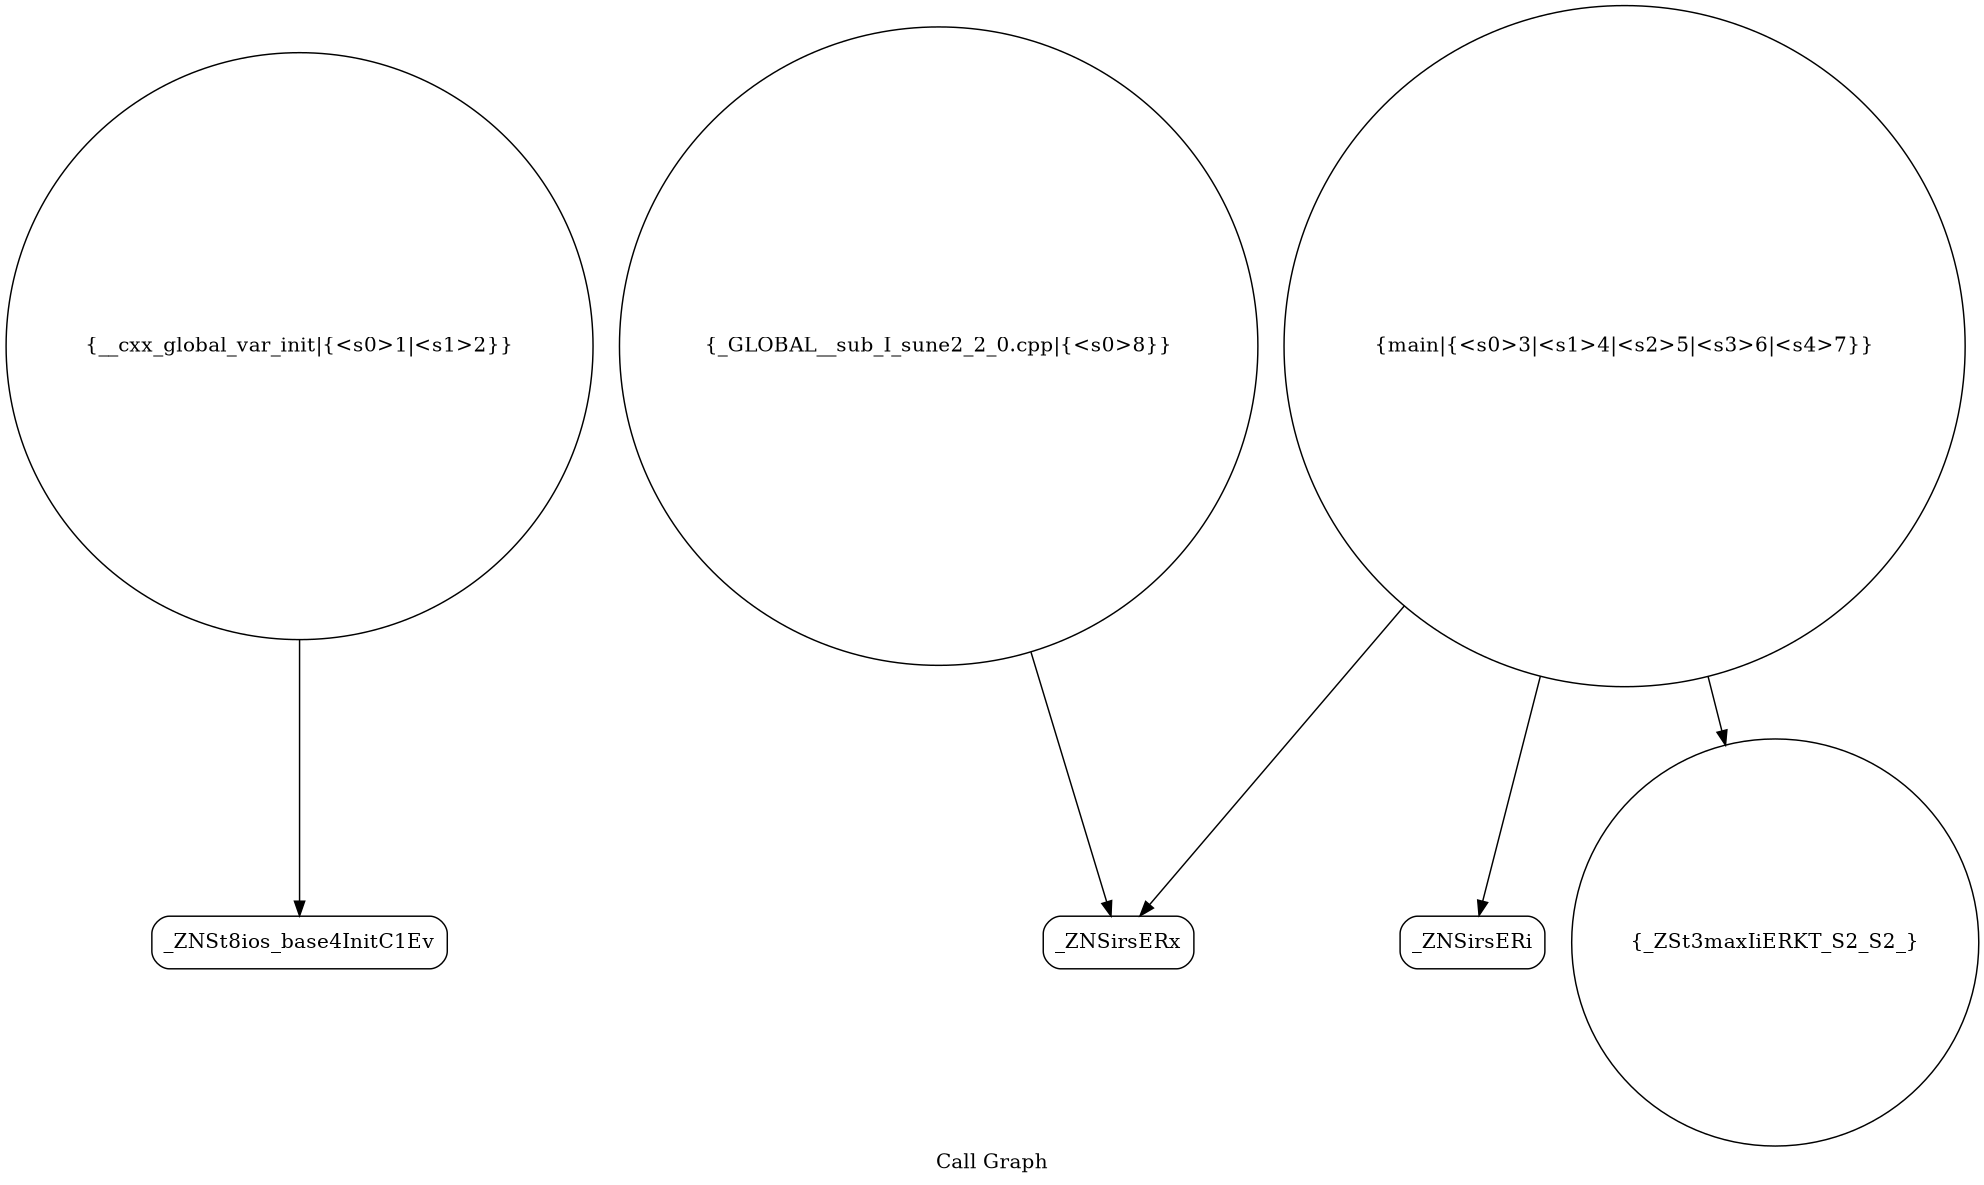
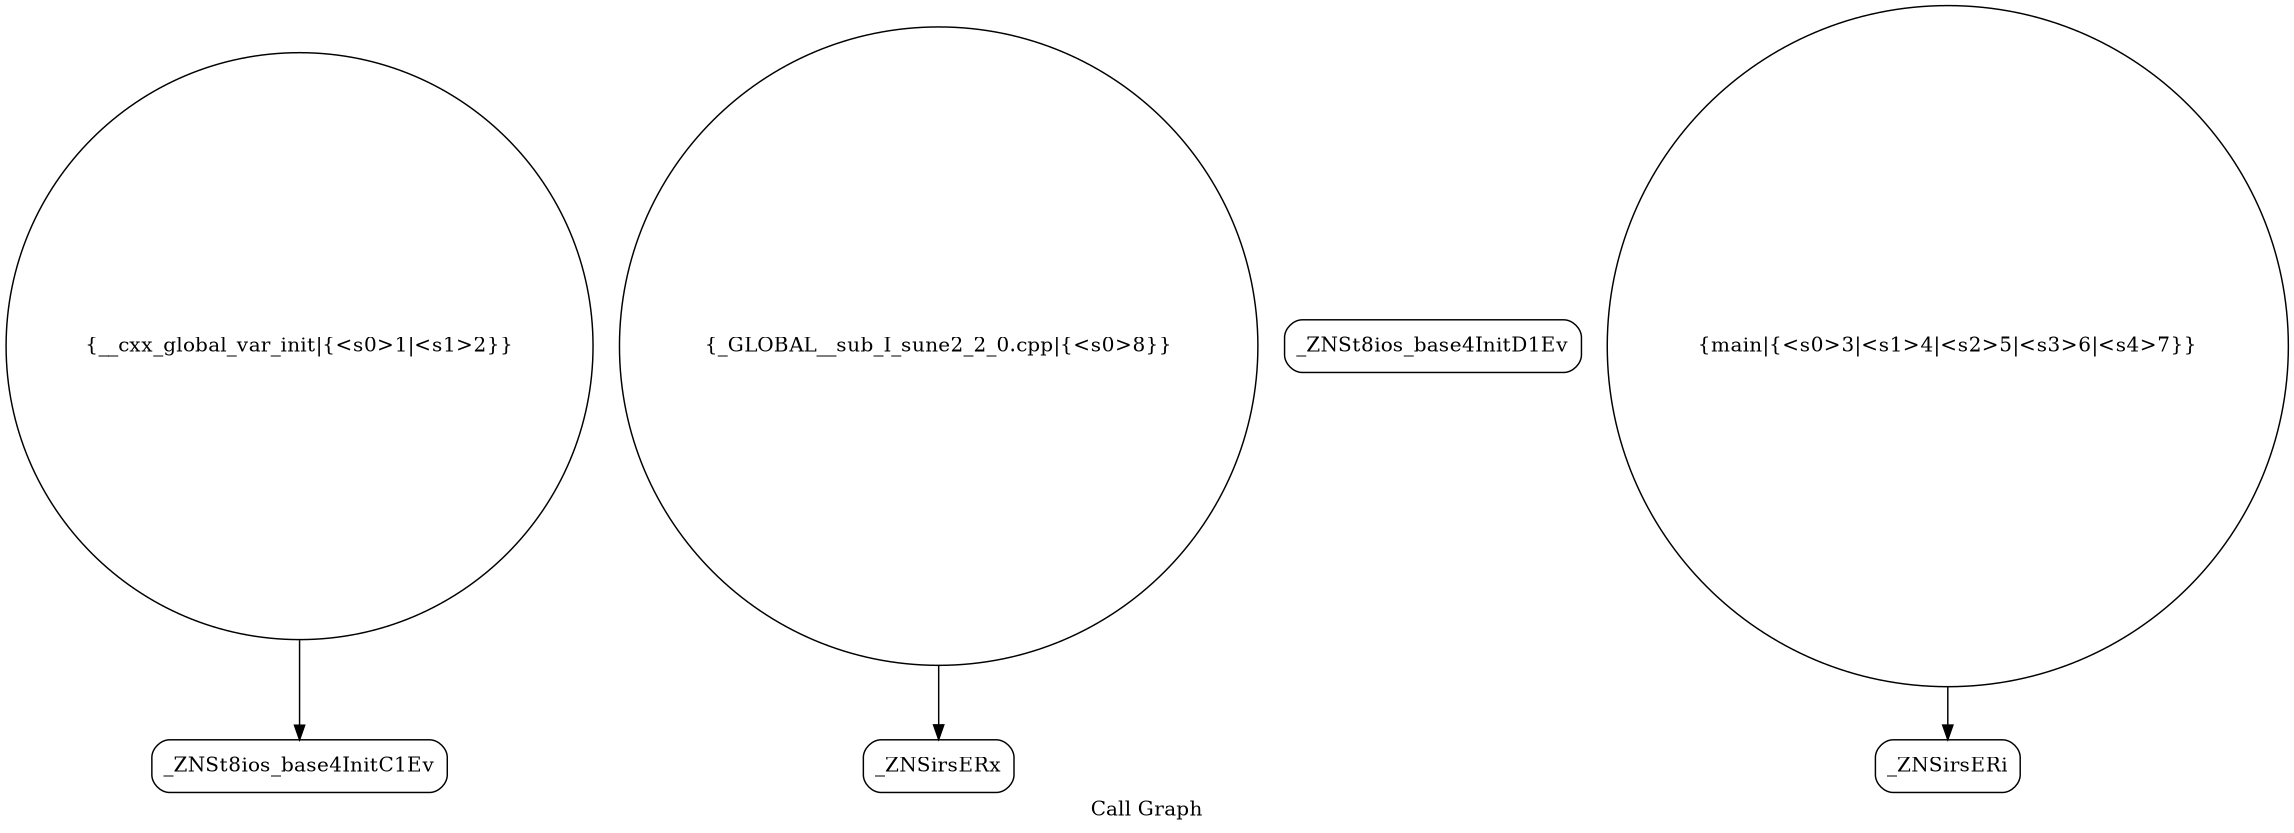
none -> (1433, 346)
(1277, 755) -> none
(1775, 942) -> none
